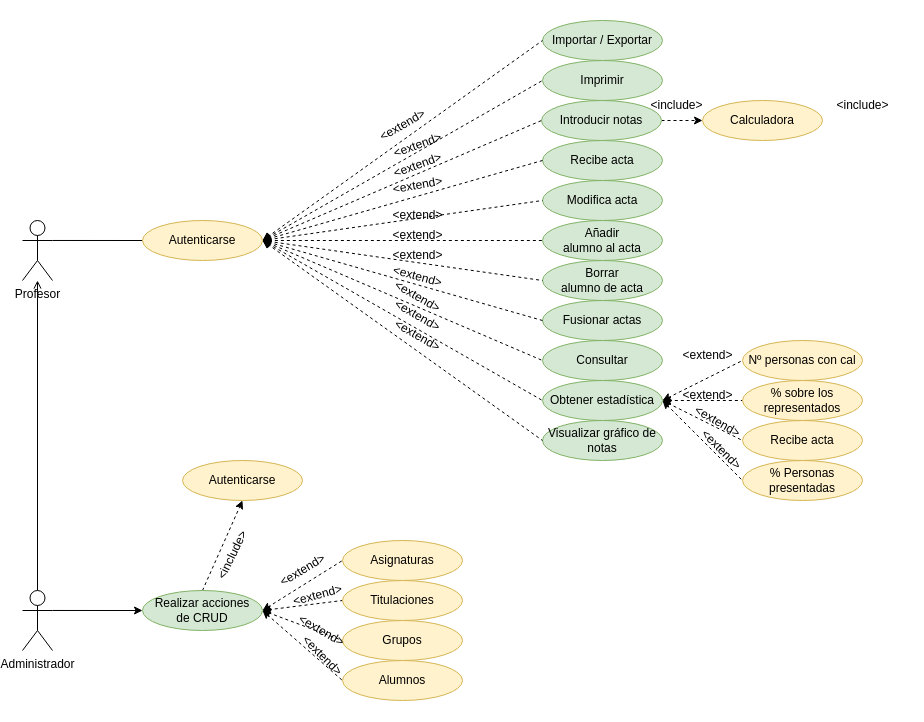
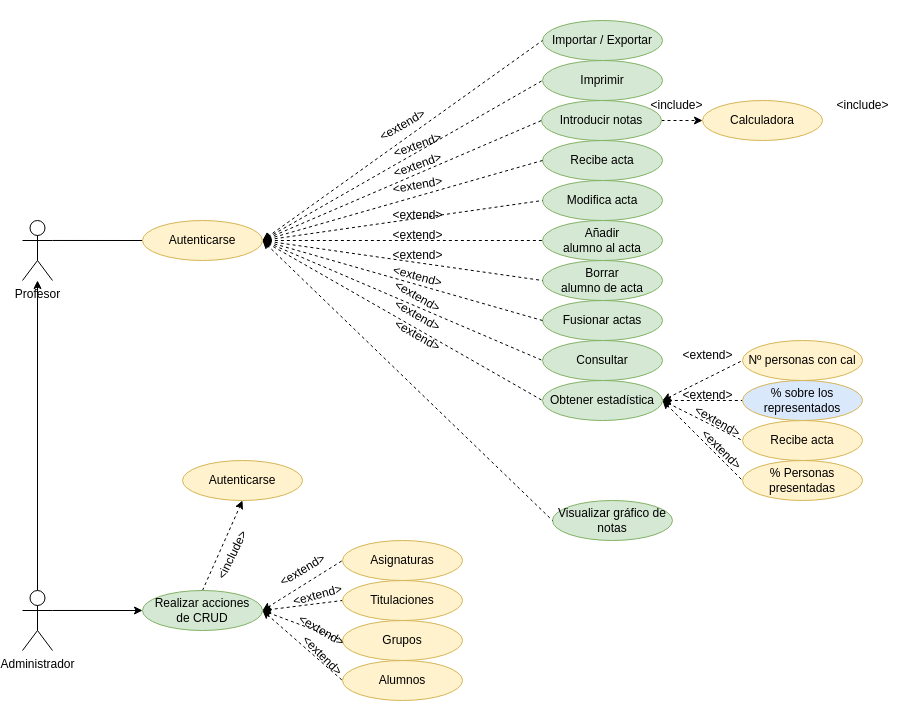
(38, 287) -> (38, 289)
(803, 401) -> (803, 401)
(603, 441) -> (613, 521)
